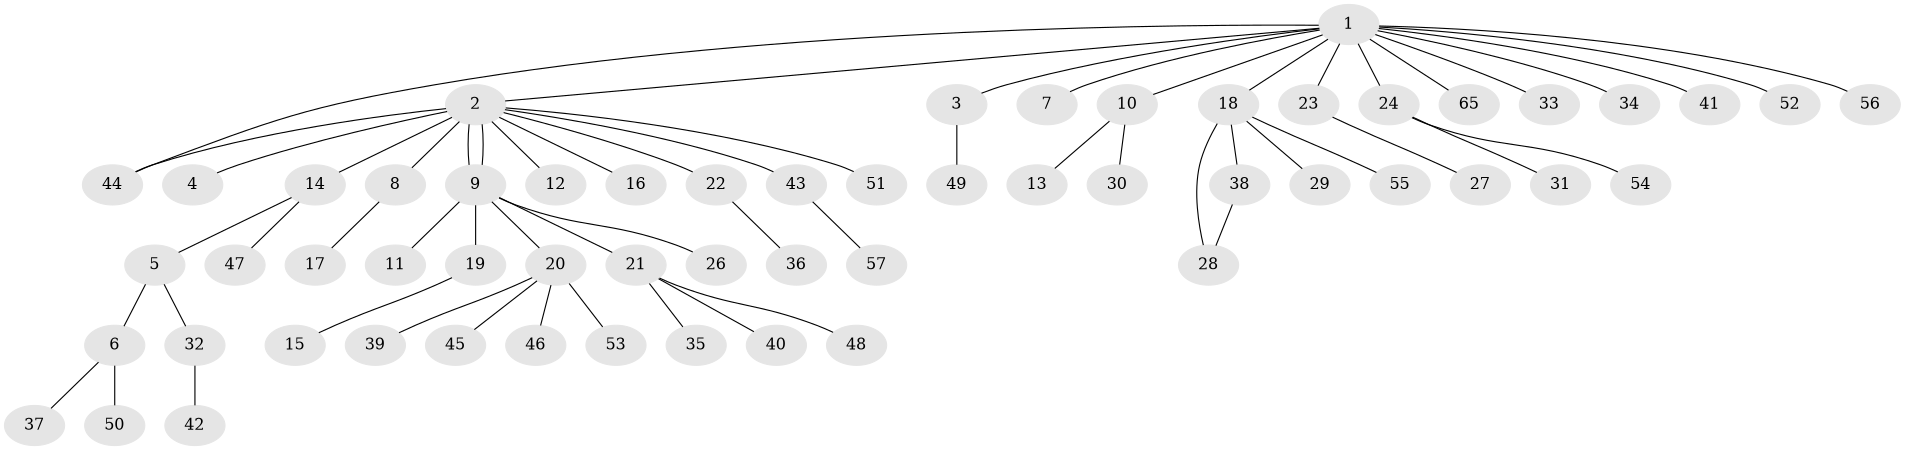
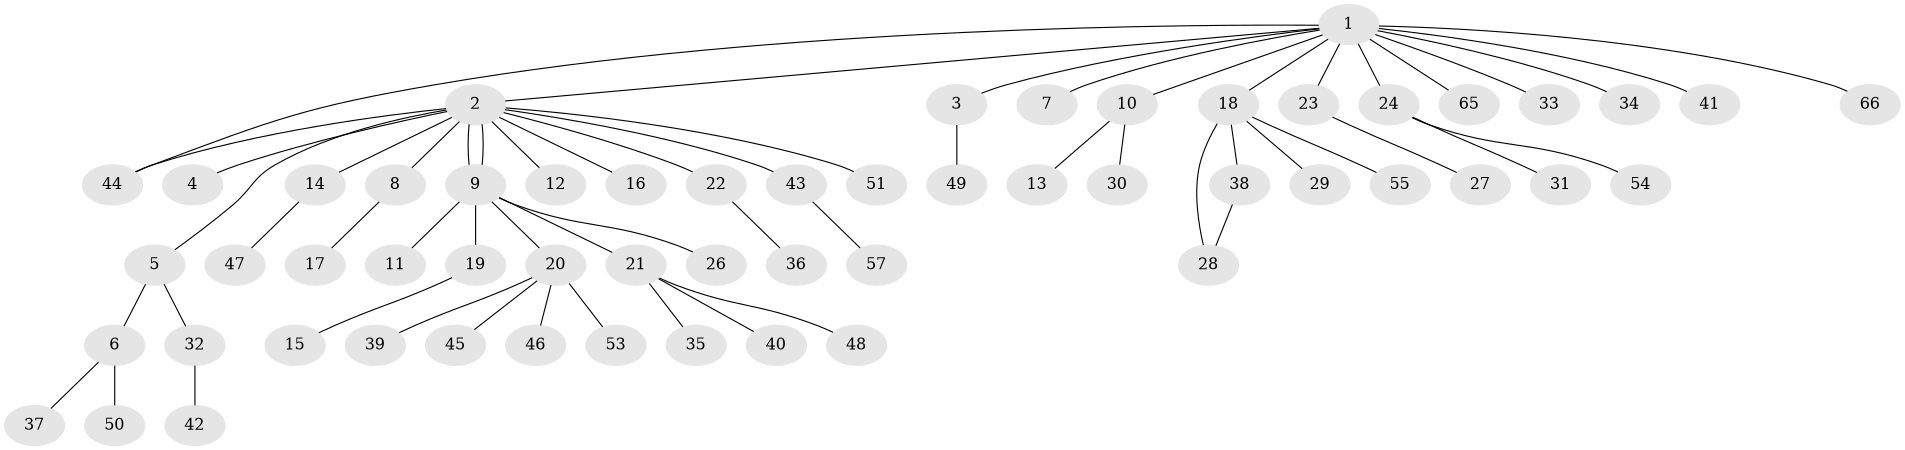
(1790, 105) -> none
(1870, 105) -> (1870, 105)
(235, 225) -> (290, 157)
